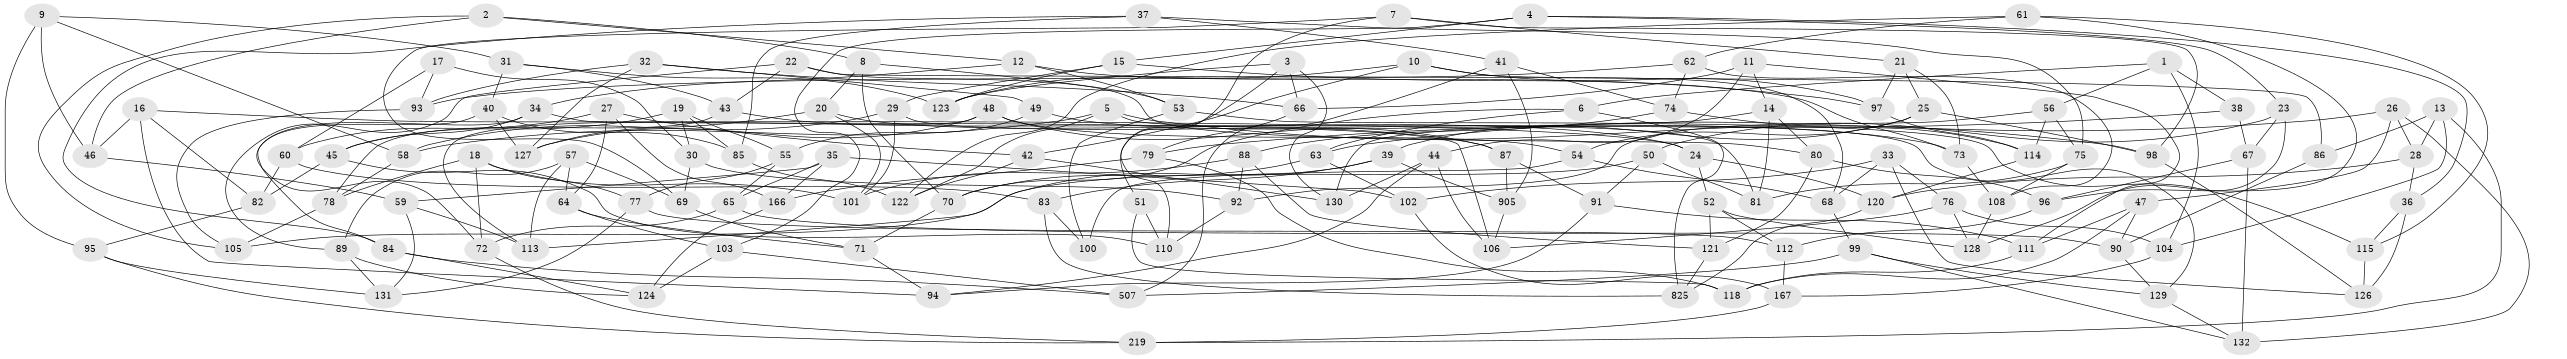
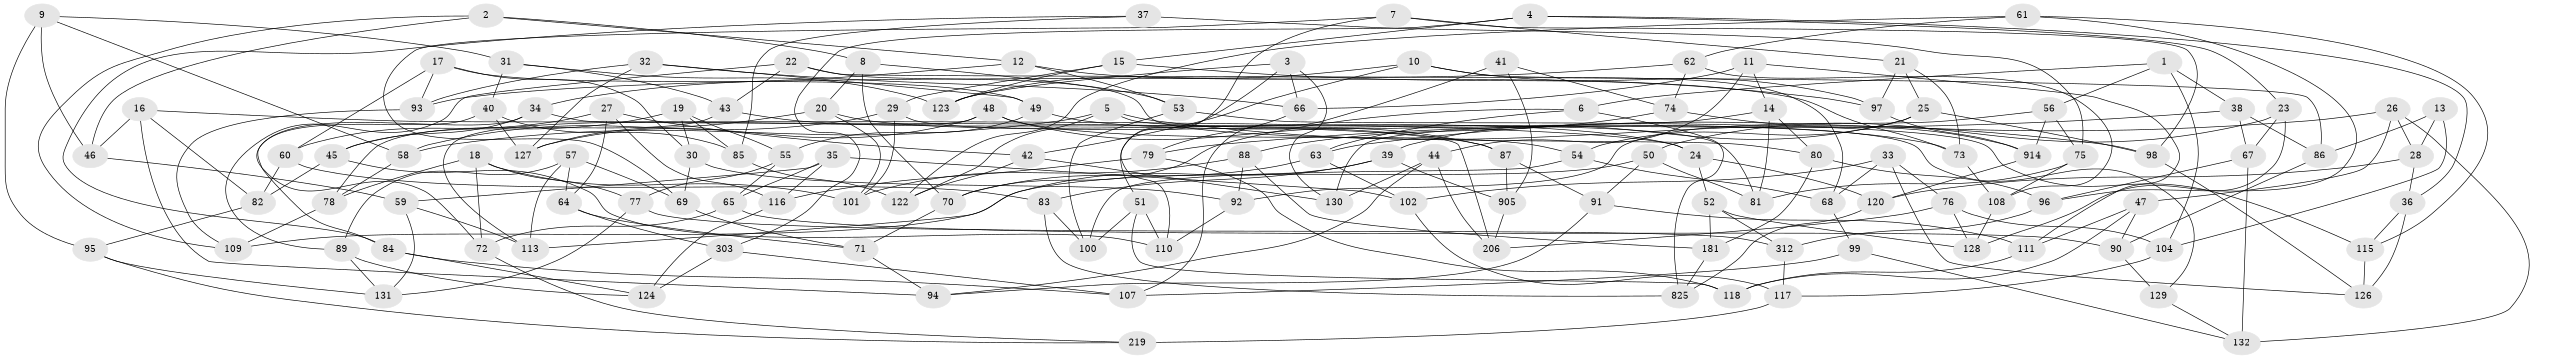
(1315, 35) -> none
none -> (739, 81)
none -> (2278, 133)
(2033, 156) -> (2033, 156)
(777, 203) -> (777, 203)
none -> (1115, 226)
(233, 250) -> (233, 250)
(725, 250) -> (725, 250)
(1492, 250) -> (1492, 250)
(1711, 250) -> (1711, 250)
(1785, 250) -> (1785, 250)
(2012, 278) -> none
(1128, 296) -> (1128, 296)
(1783, 296) -> (1783, 296)
(1917, 334) -> none
